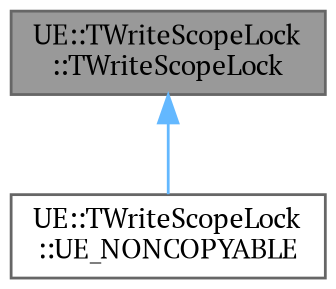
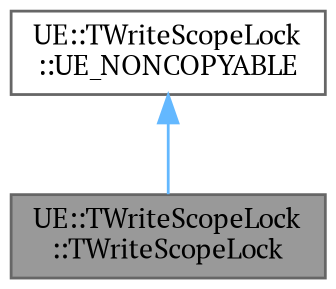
(168, 159) -> (168, 159)
